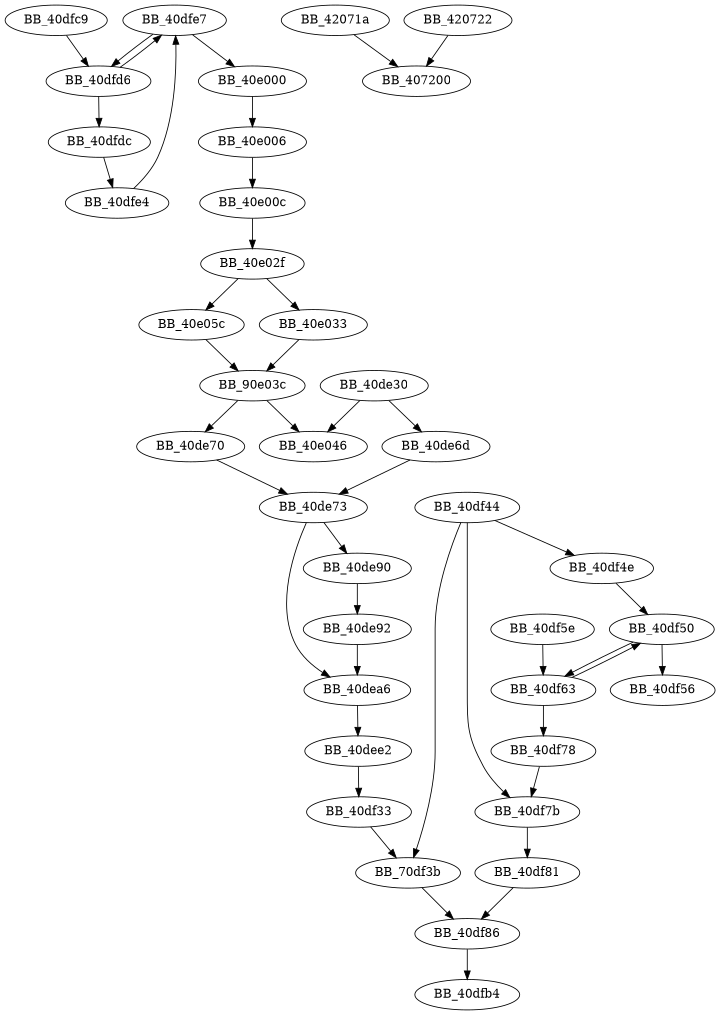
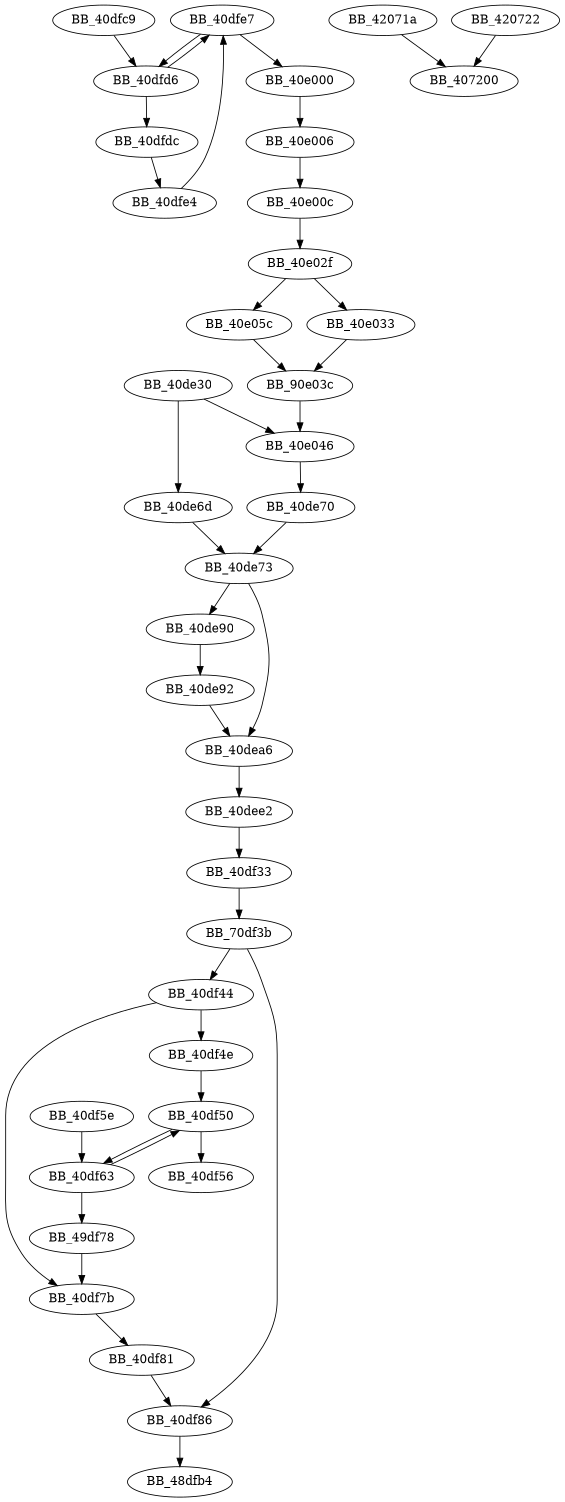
(225, 413) -> (300, 473)
(435, 685) -> (222, 961)
(543, 751) -> (82, 1238)
(467, 995) -> (180, 1482)
